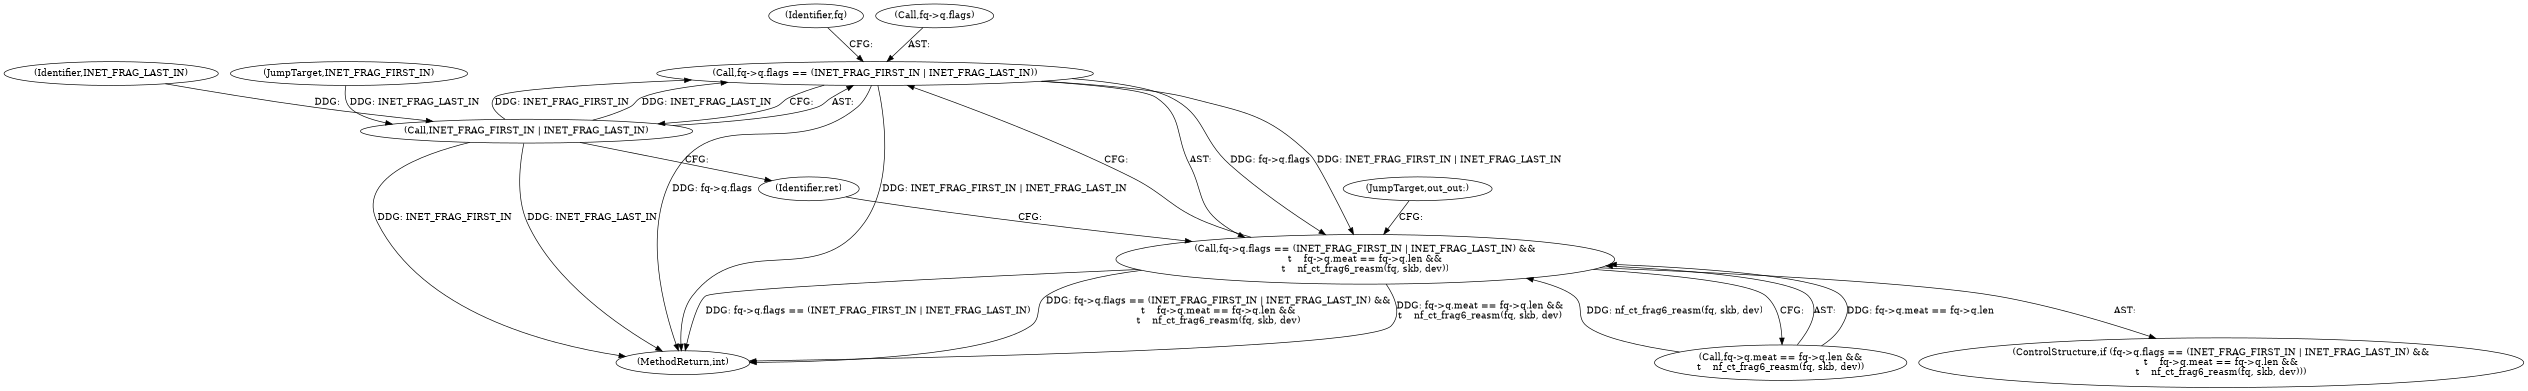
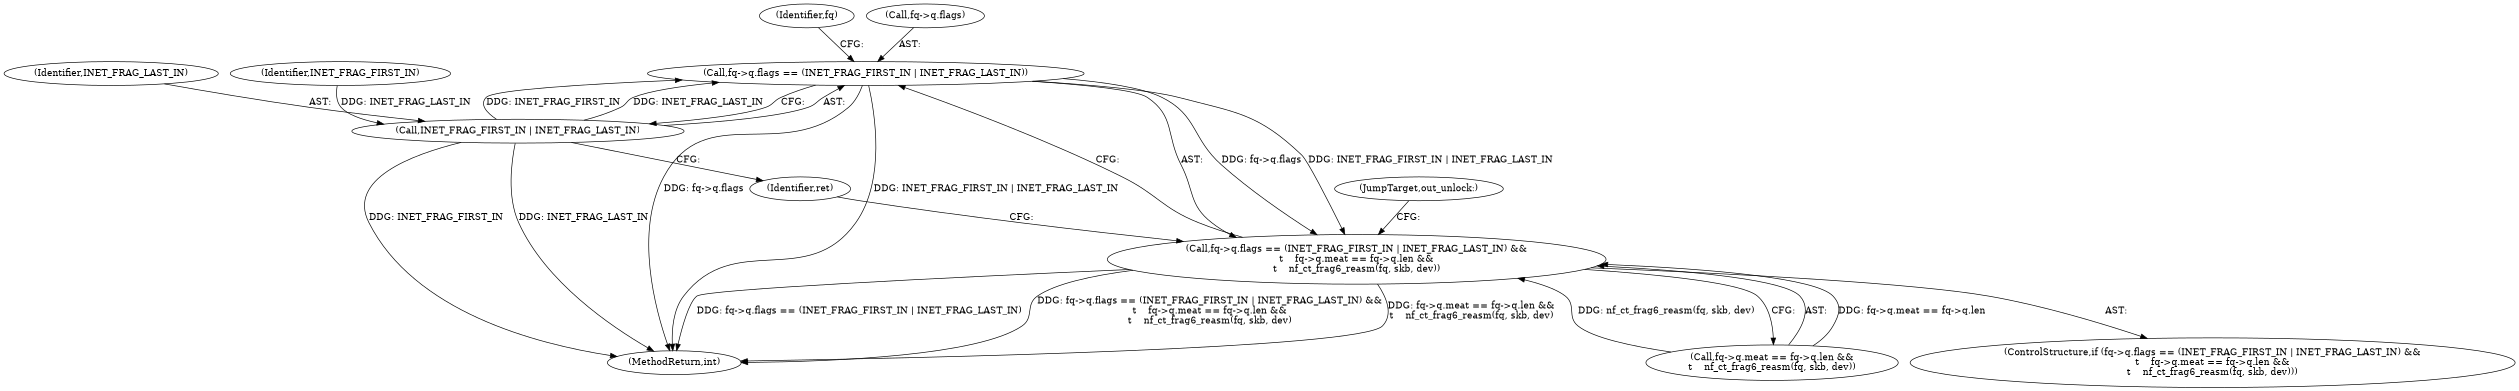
(349, 74) -> (340, 74)
(329, 102) -> (322, 102)
(1418, 189) -> (1419, 189)
